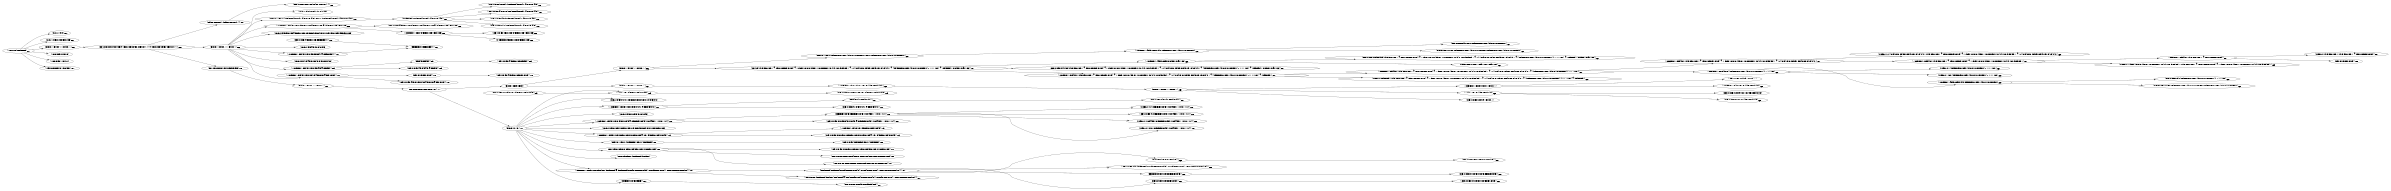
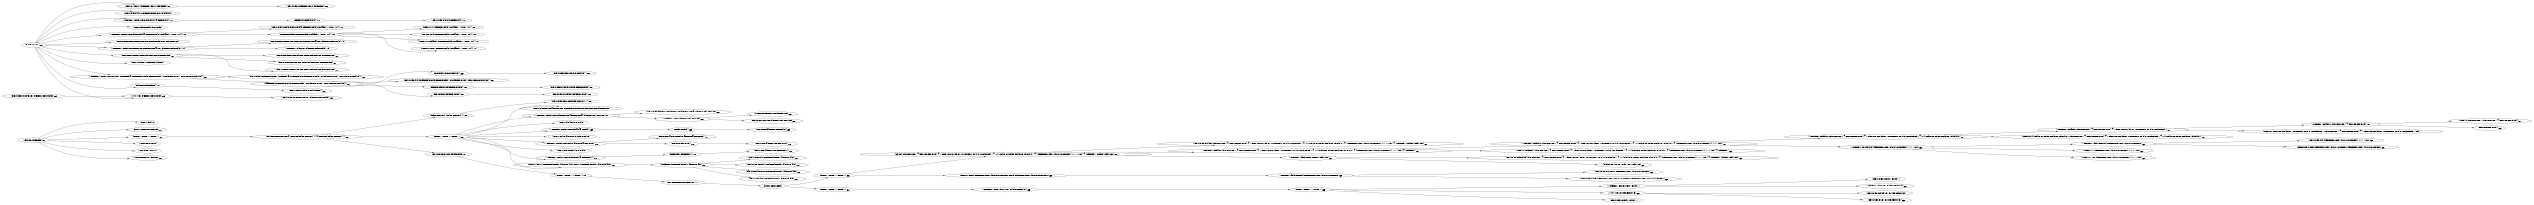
(371, 44) -> (724, 153)
(424, 68) -> none
(862, 107) -> none
(469, 109) -> none
